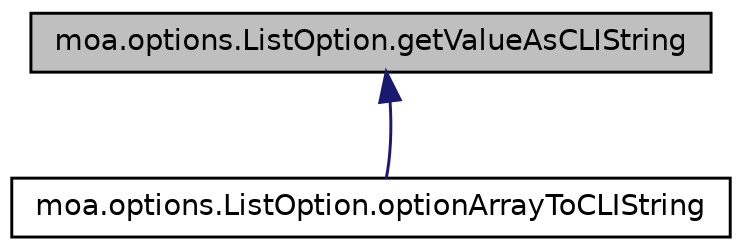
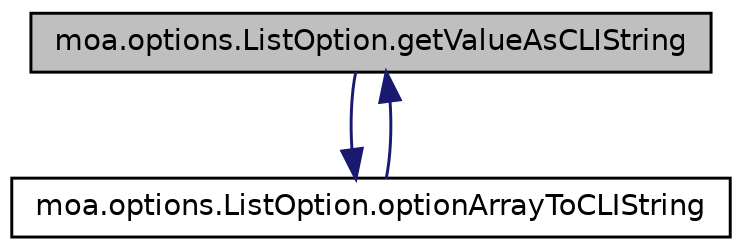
none -> (351, 111)
